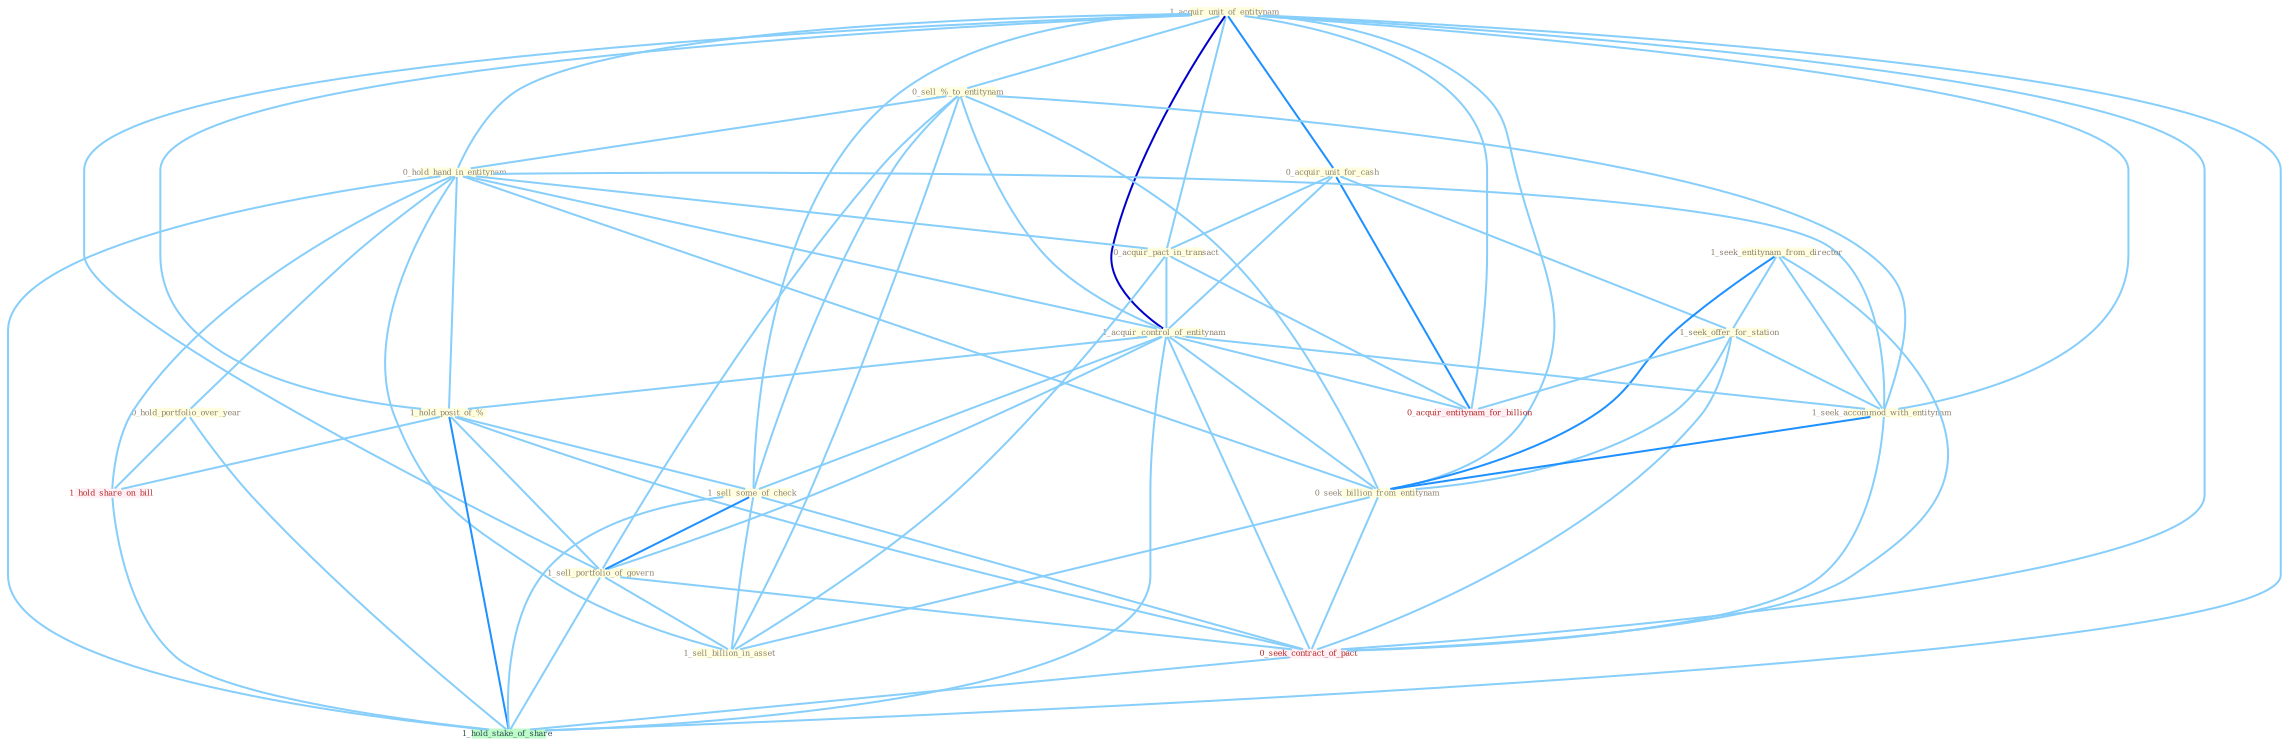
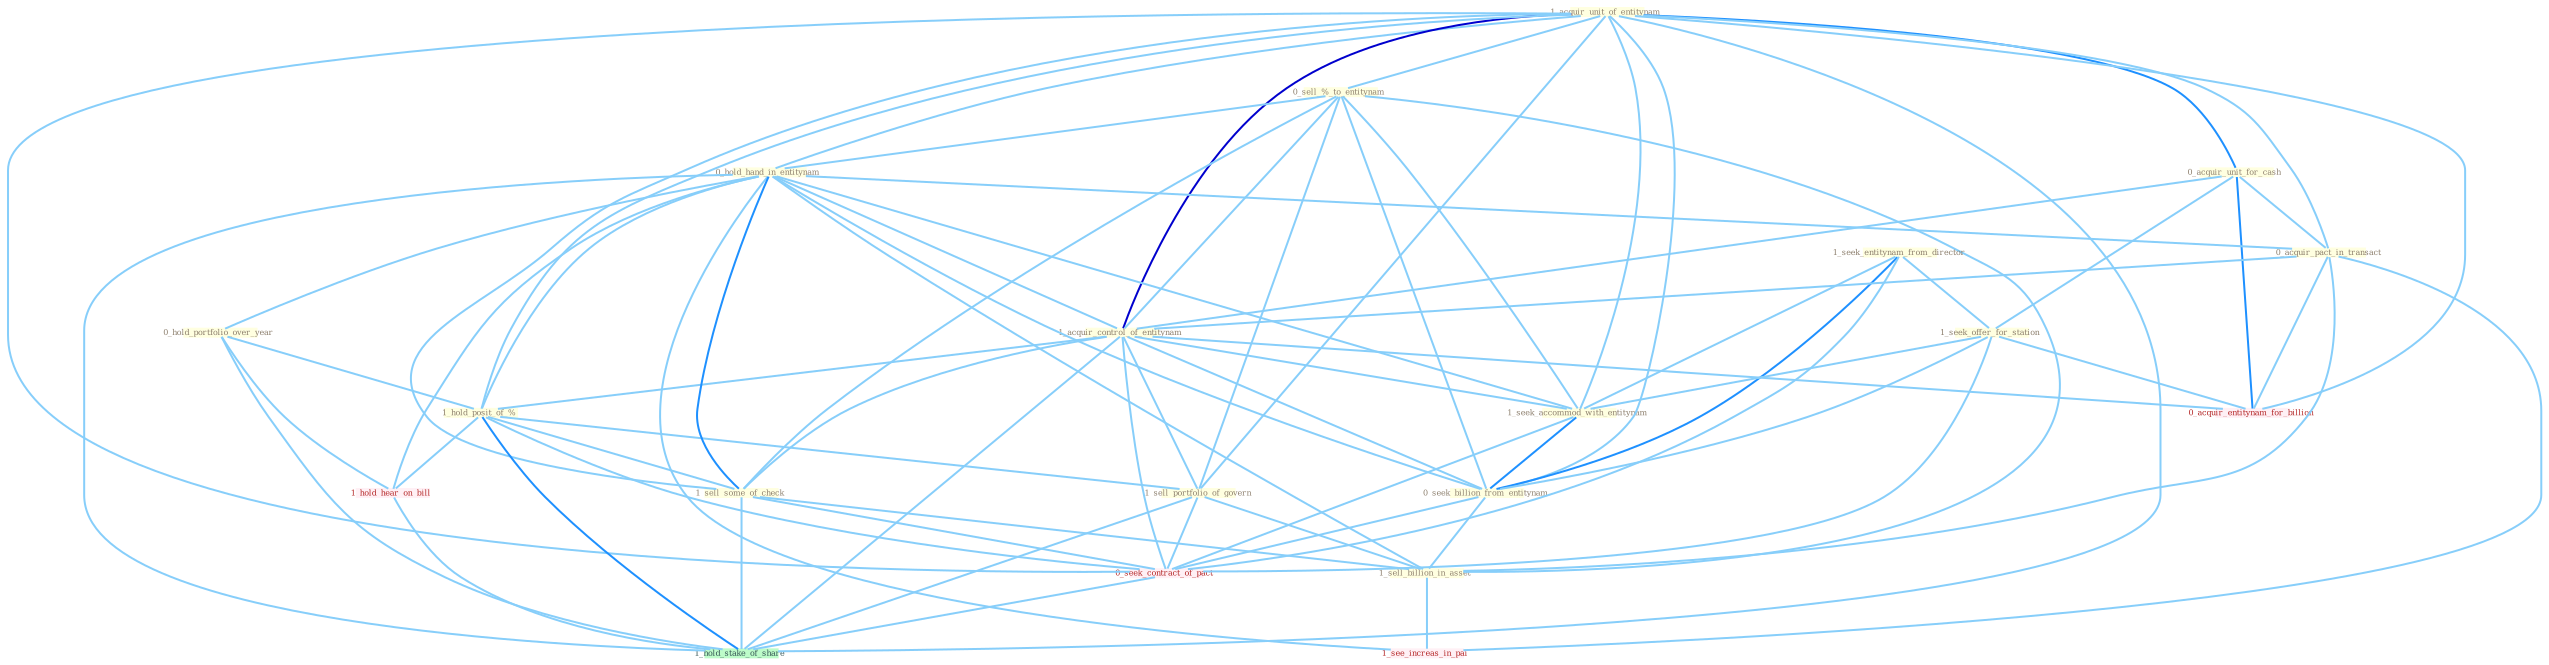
none -> (351, 373)
(112, 493) -> (393, 493)
(681, 531) -> (713, 335)
none -> (1427, 653)
